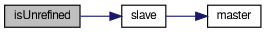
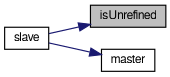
(95, 16) -> (64, 30)
